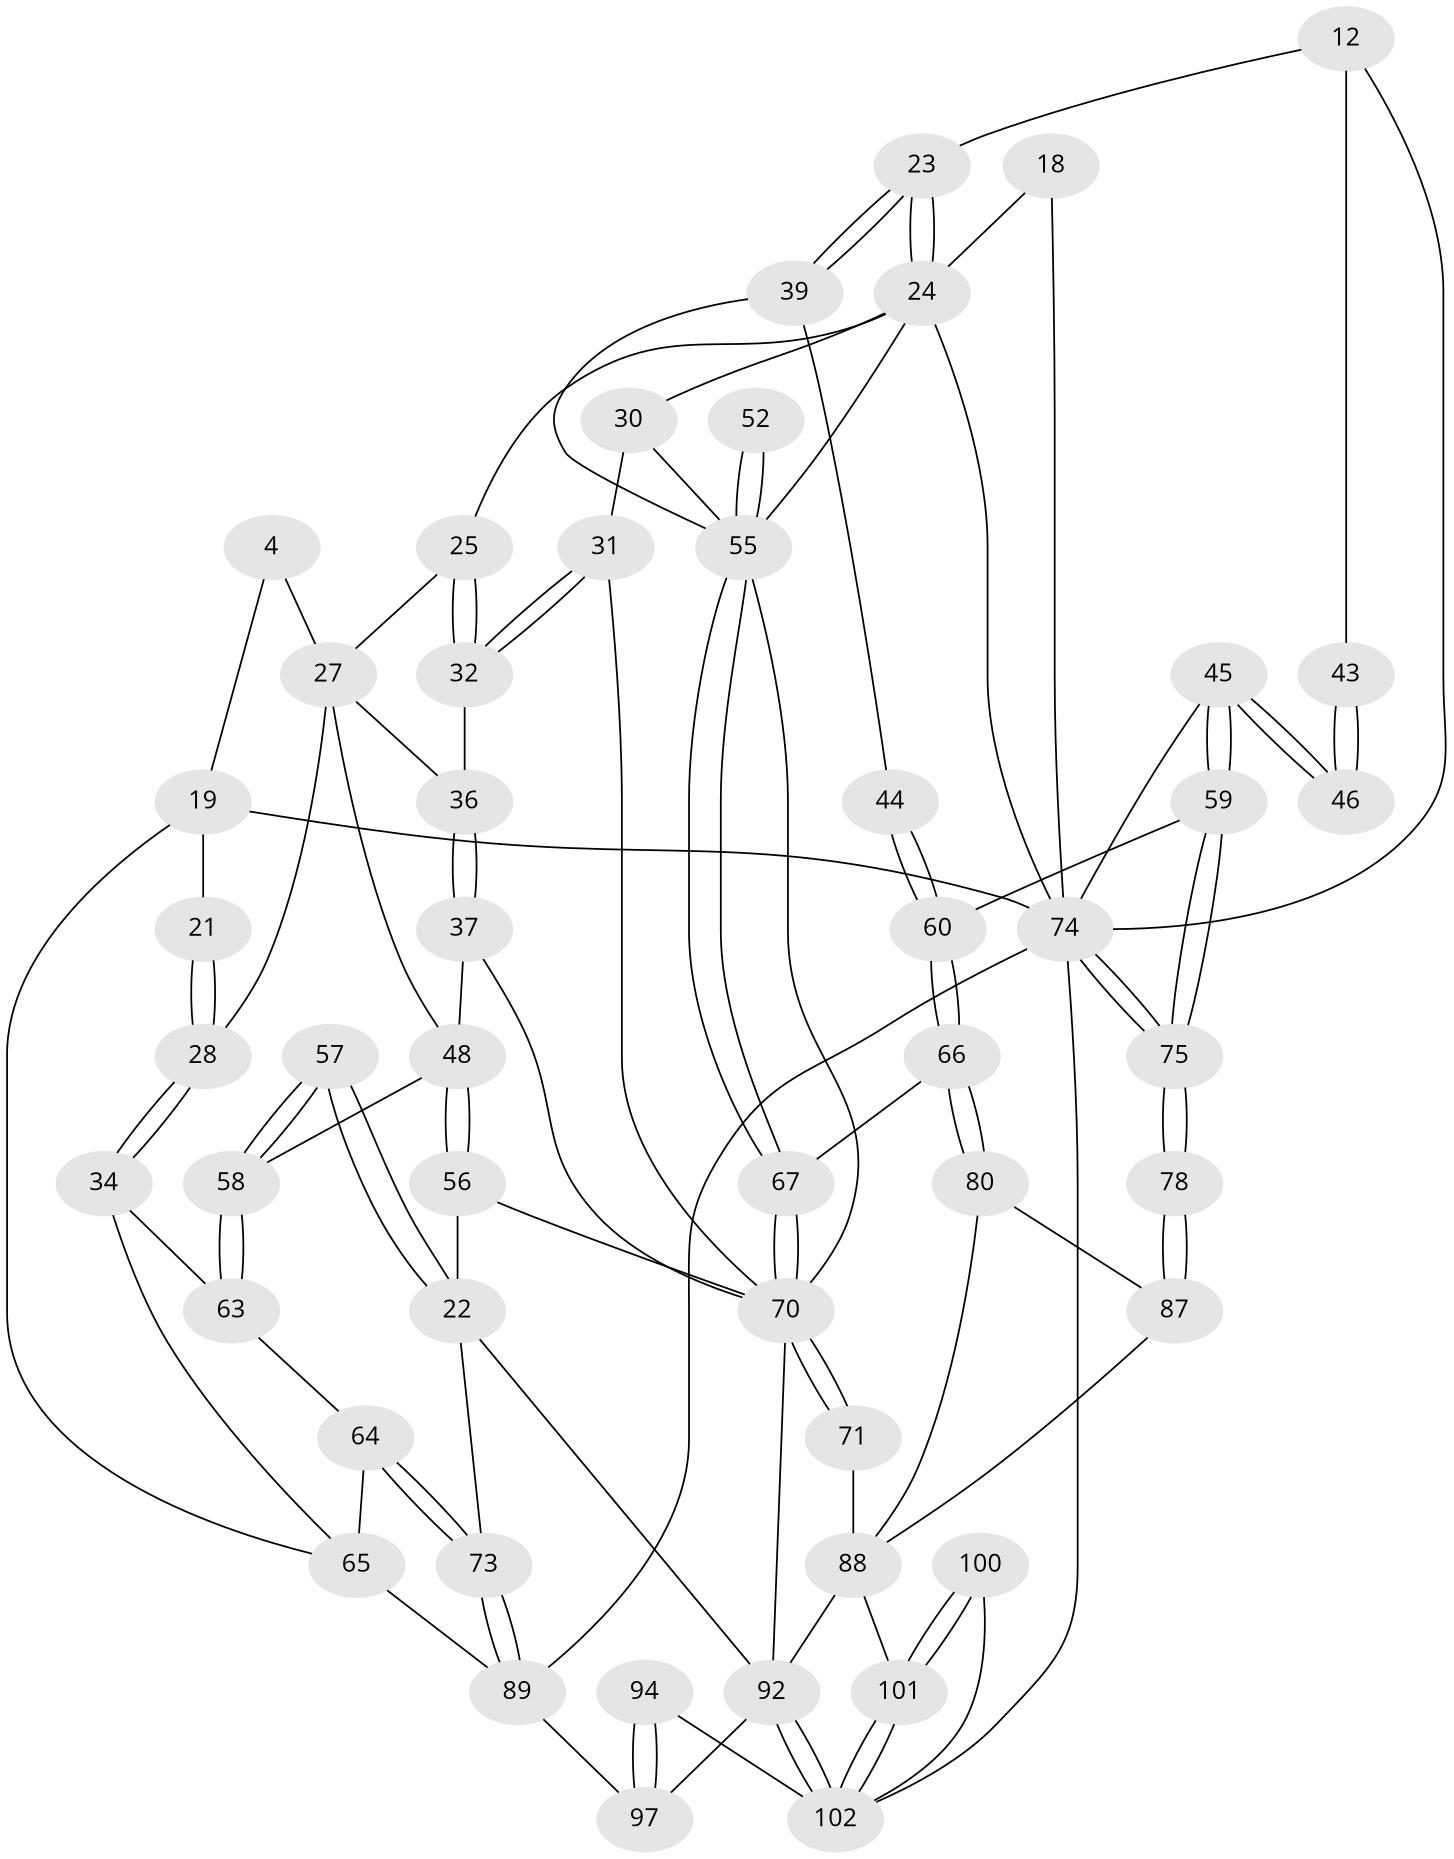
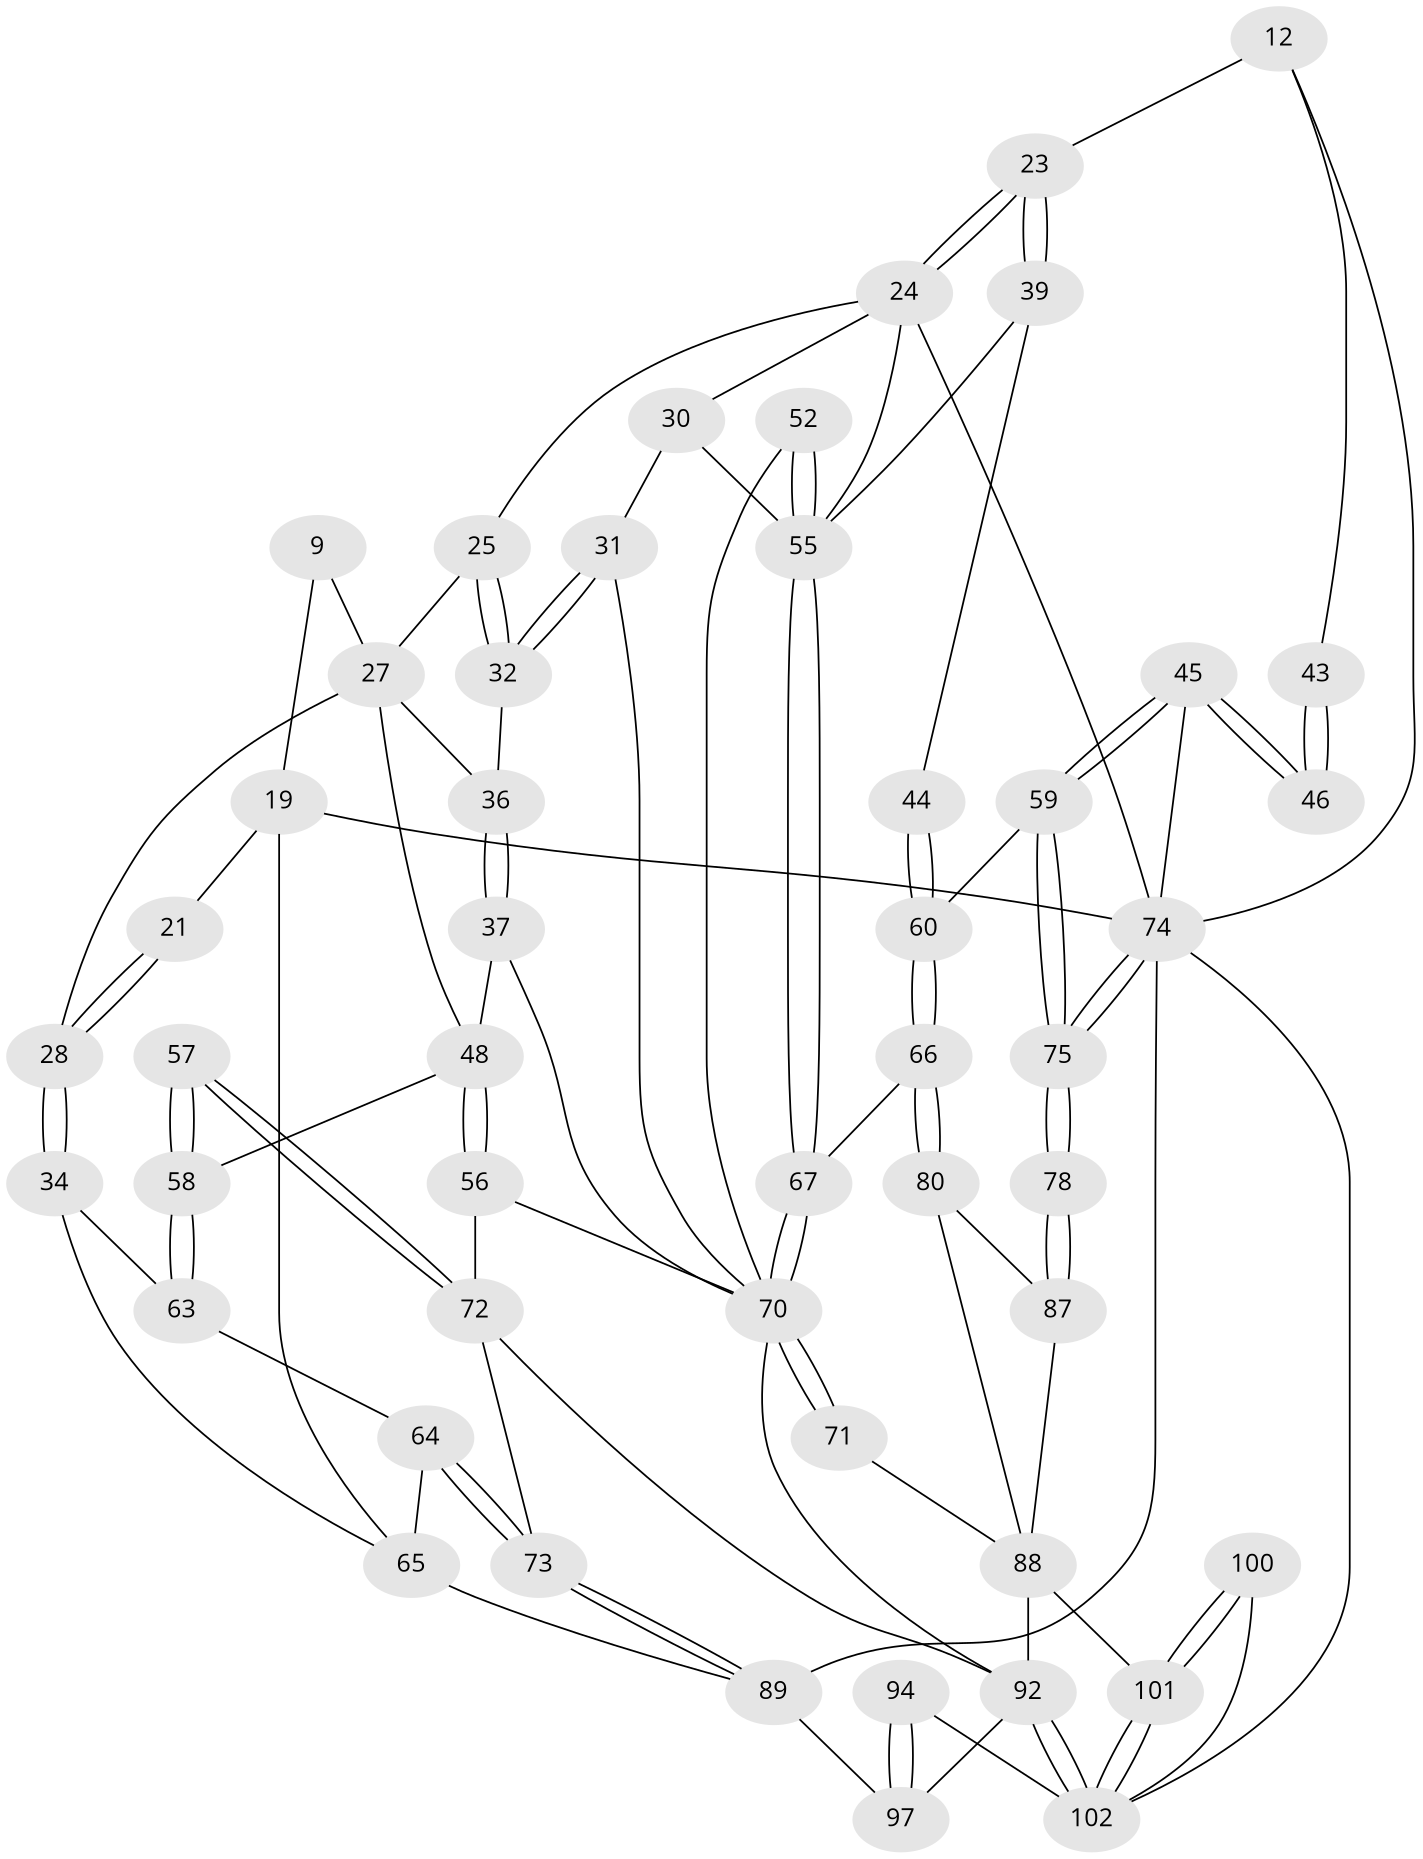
(1051, 166) -> none
(272, 548) -> (318, 548)
(789, 942) -> (707, 838)
(458, 1311) -> (475, 1311)
